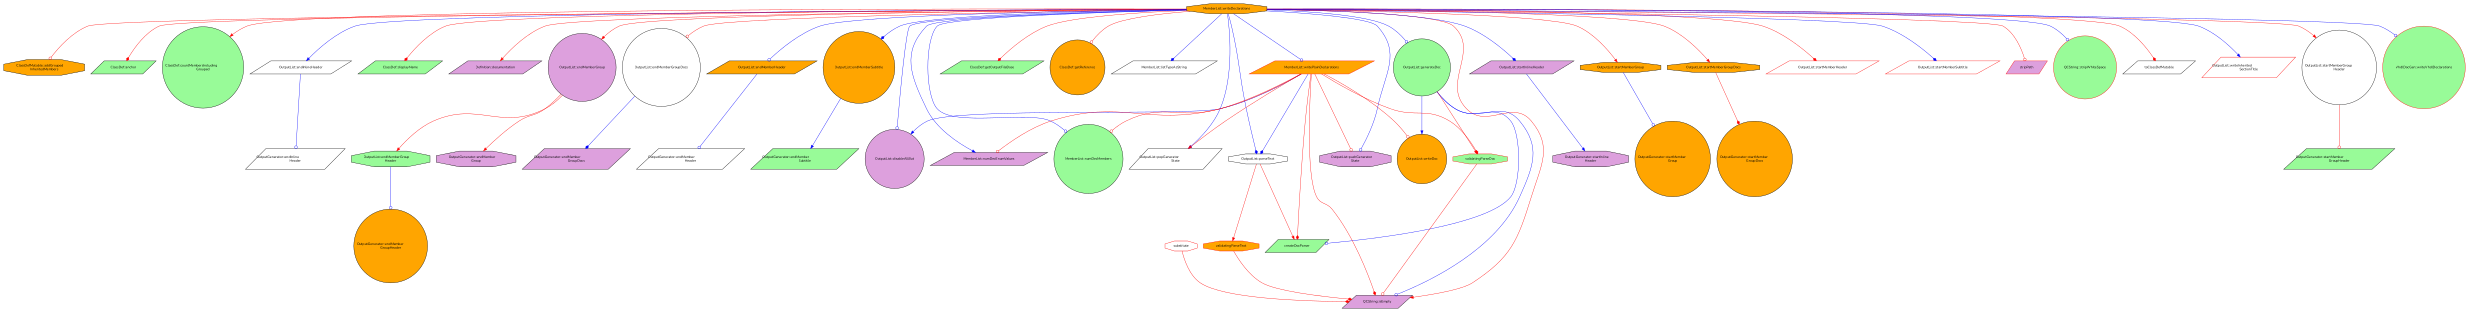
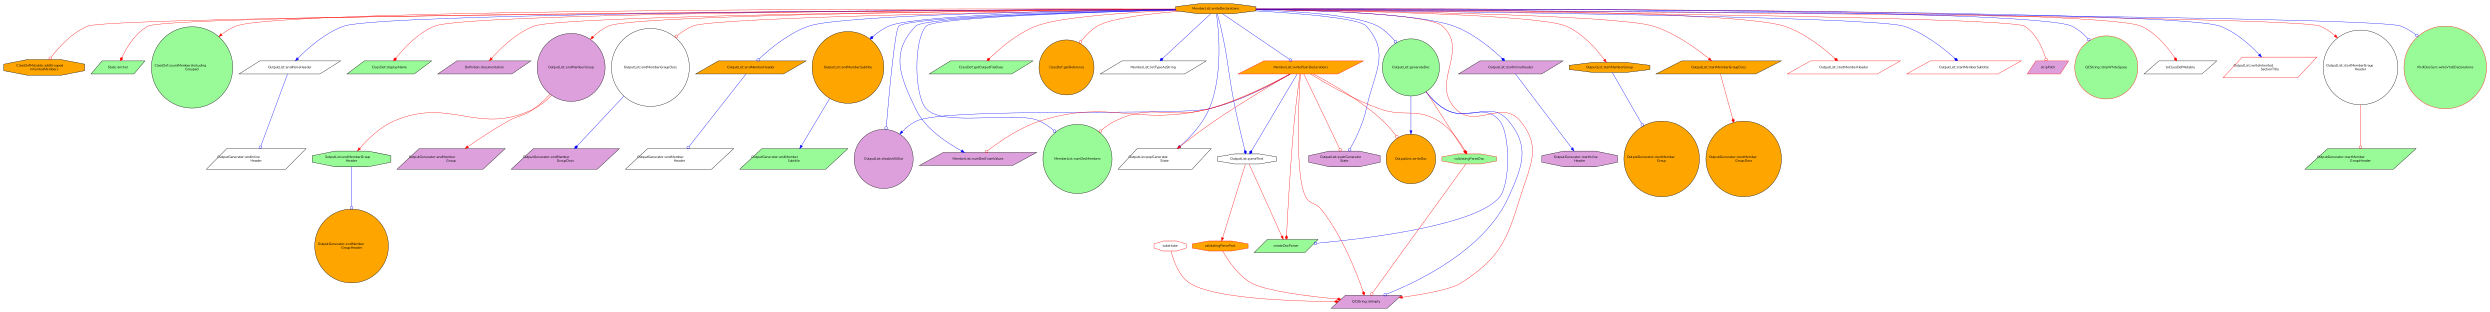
(123, 67) -> (118, 67)
(1714, 67) -> (1719, 67)
(476, 159) -> (451, 159)
